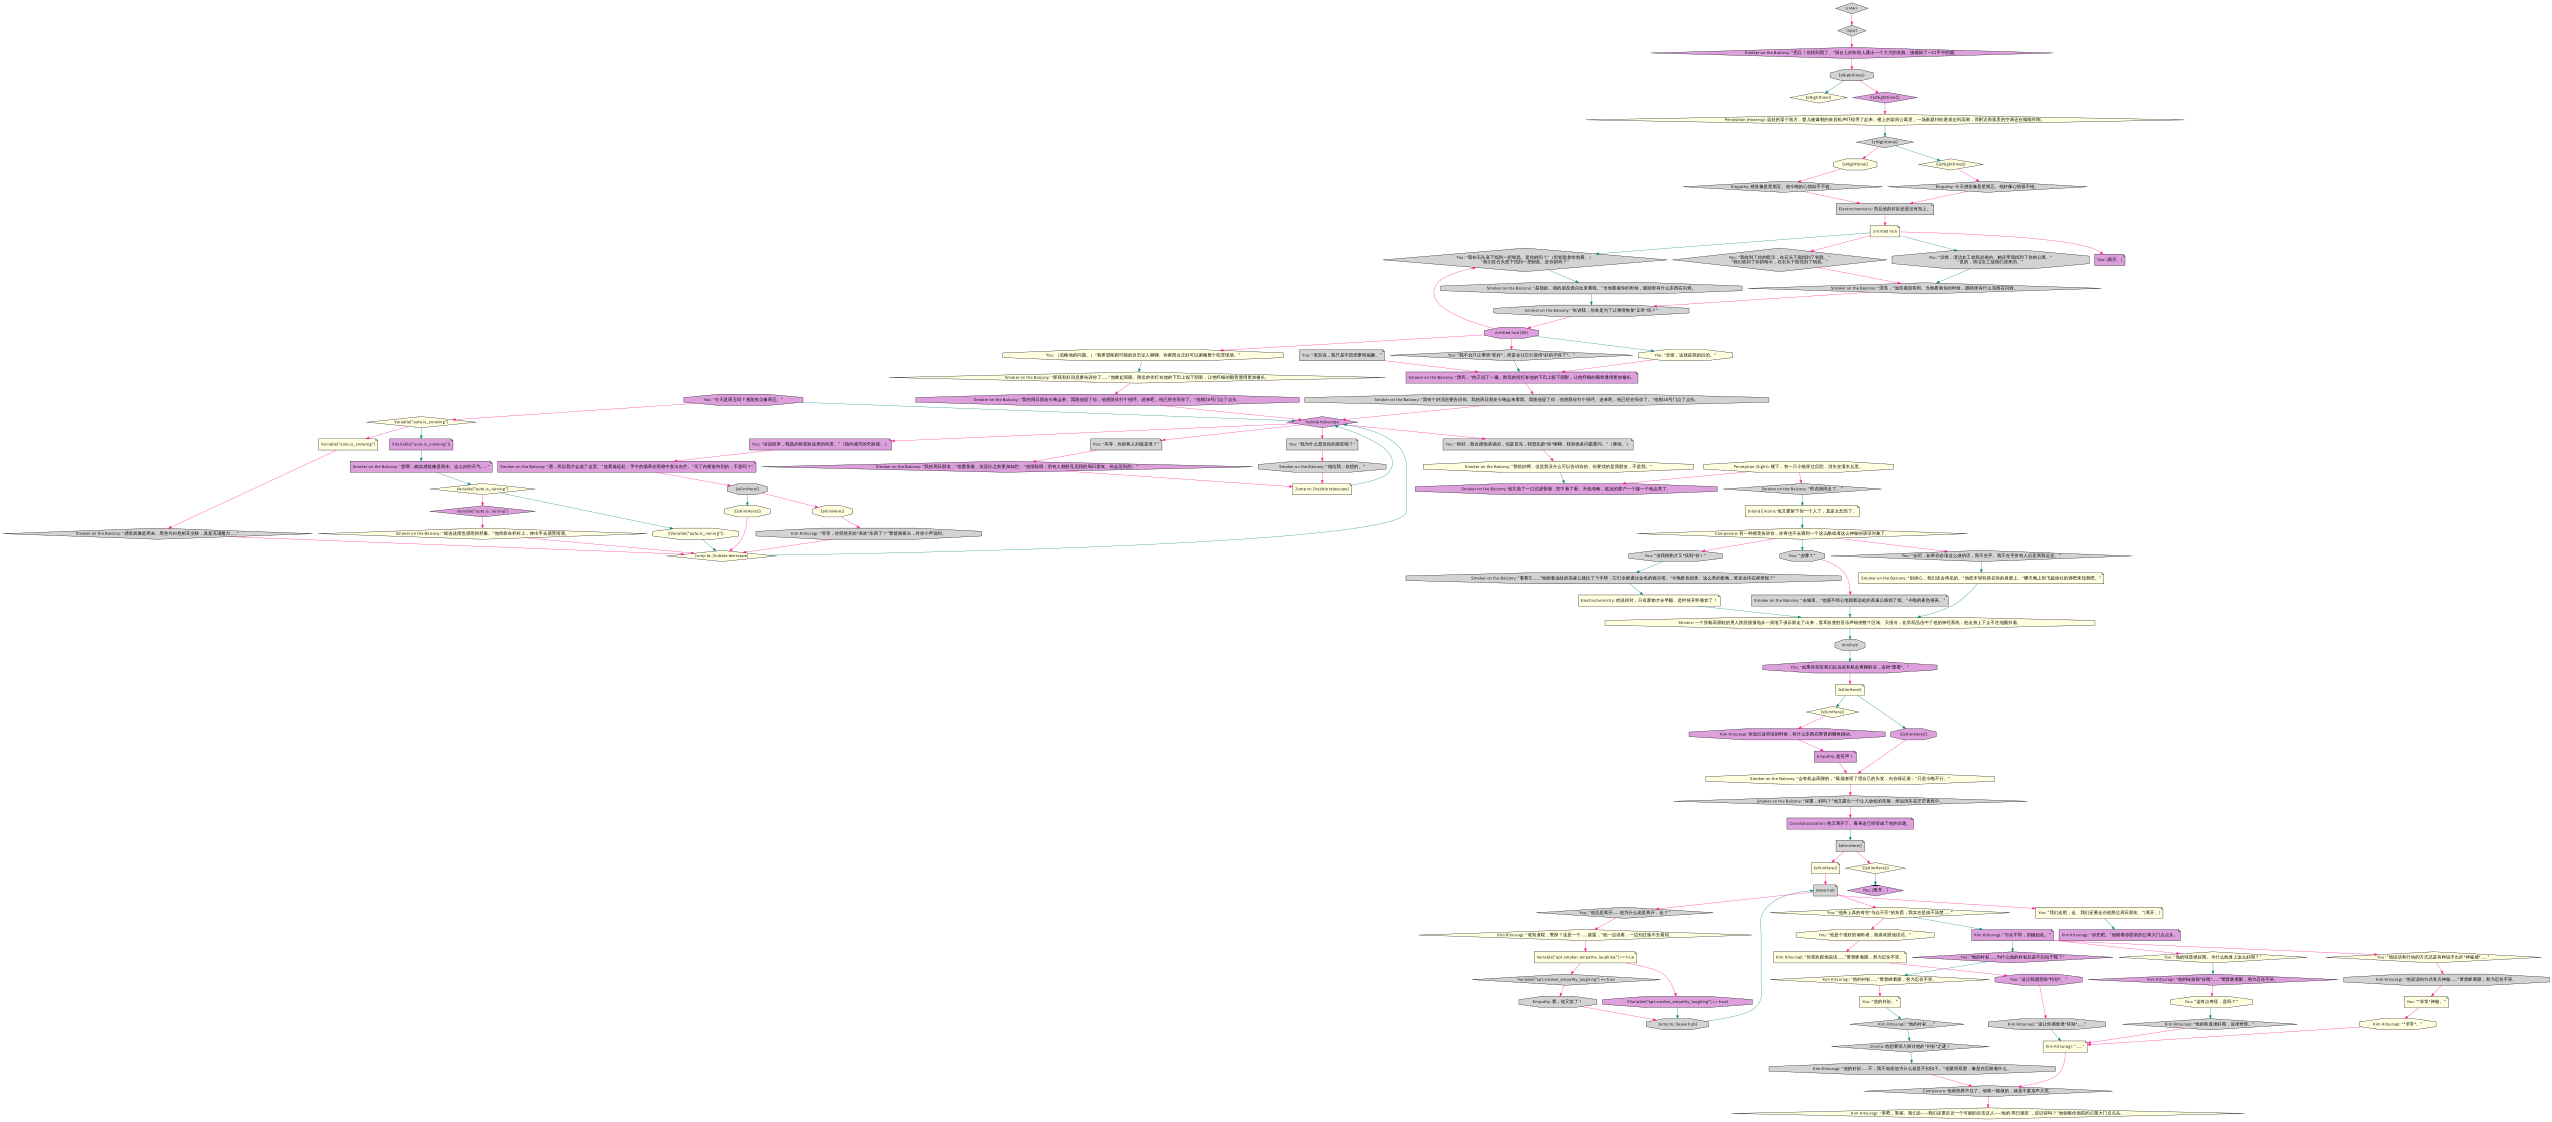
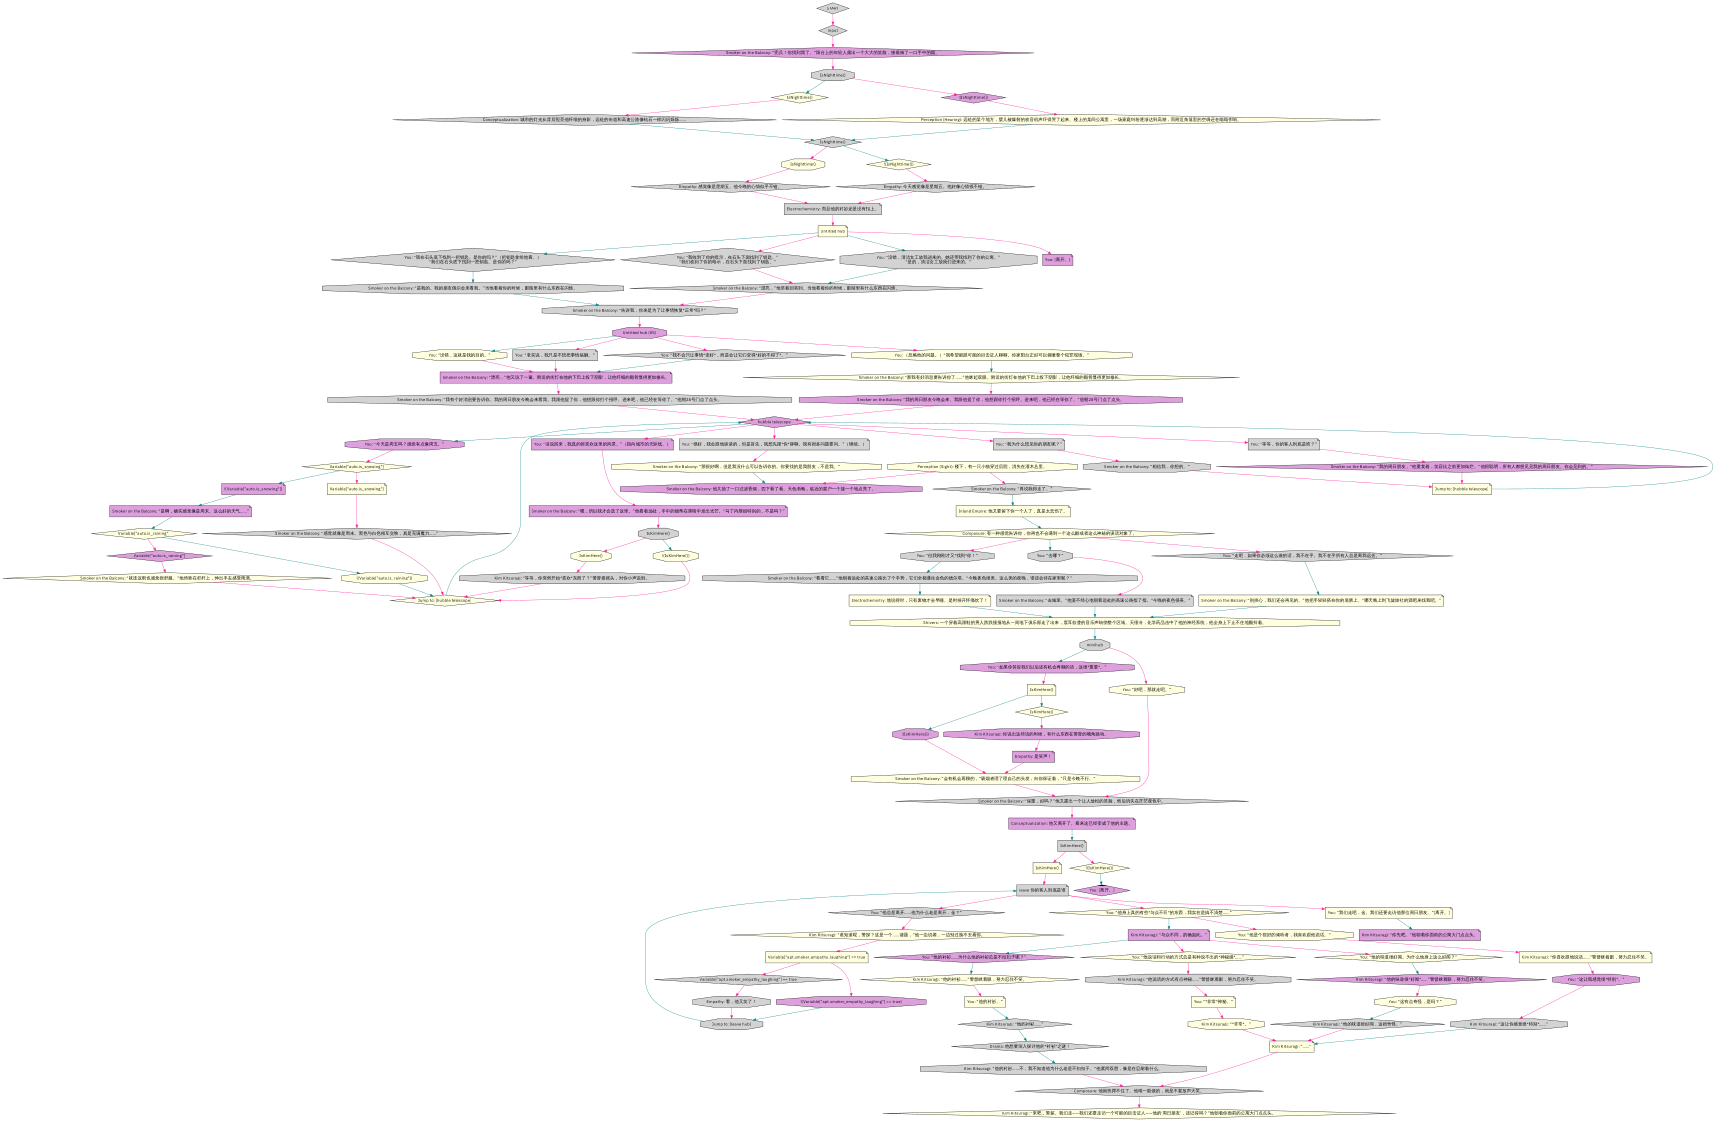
none -> (585, 120)
(1439, 303) -> (601, 343)
(1047, 412) -> (604, 432)
none -> (1147, 690)
(1826, 890) -> (1043, 890)
